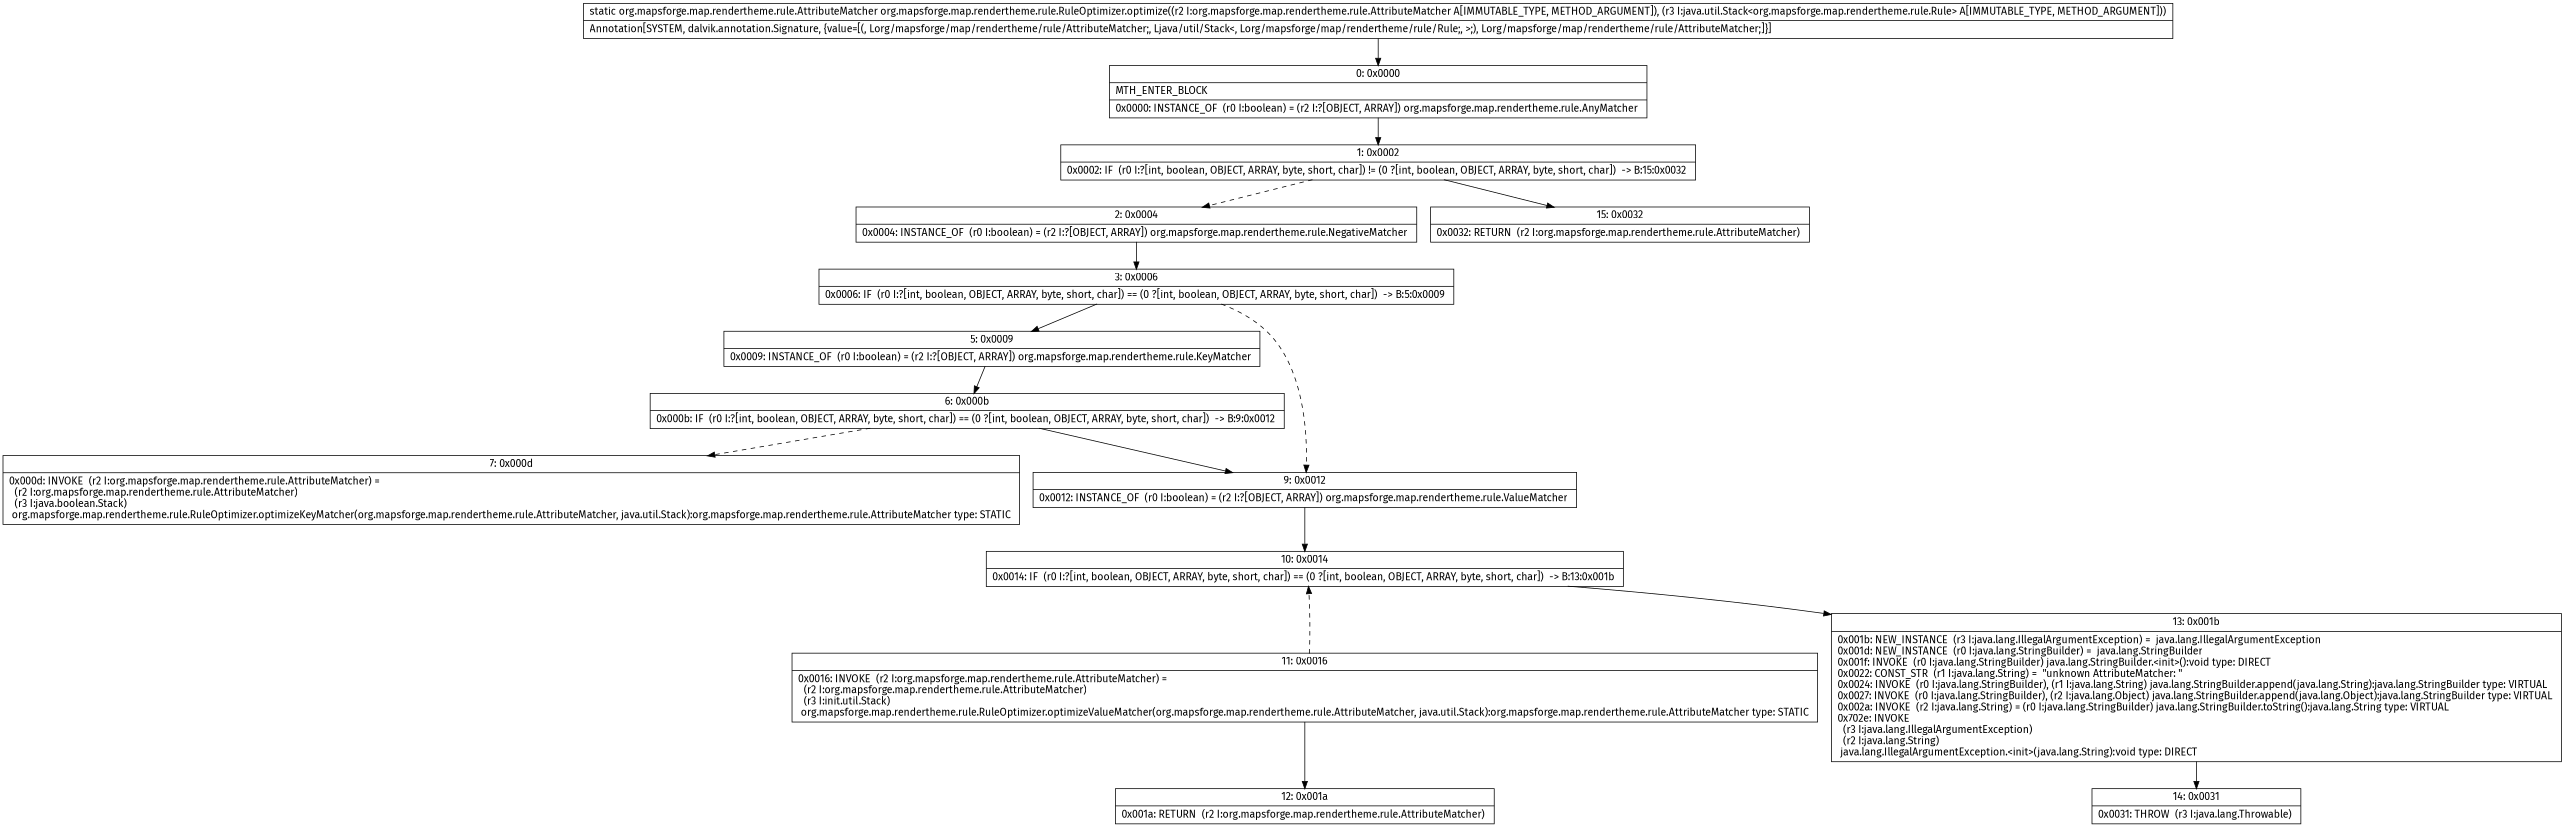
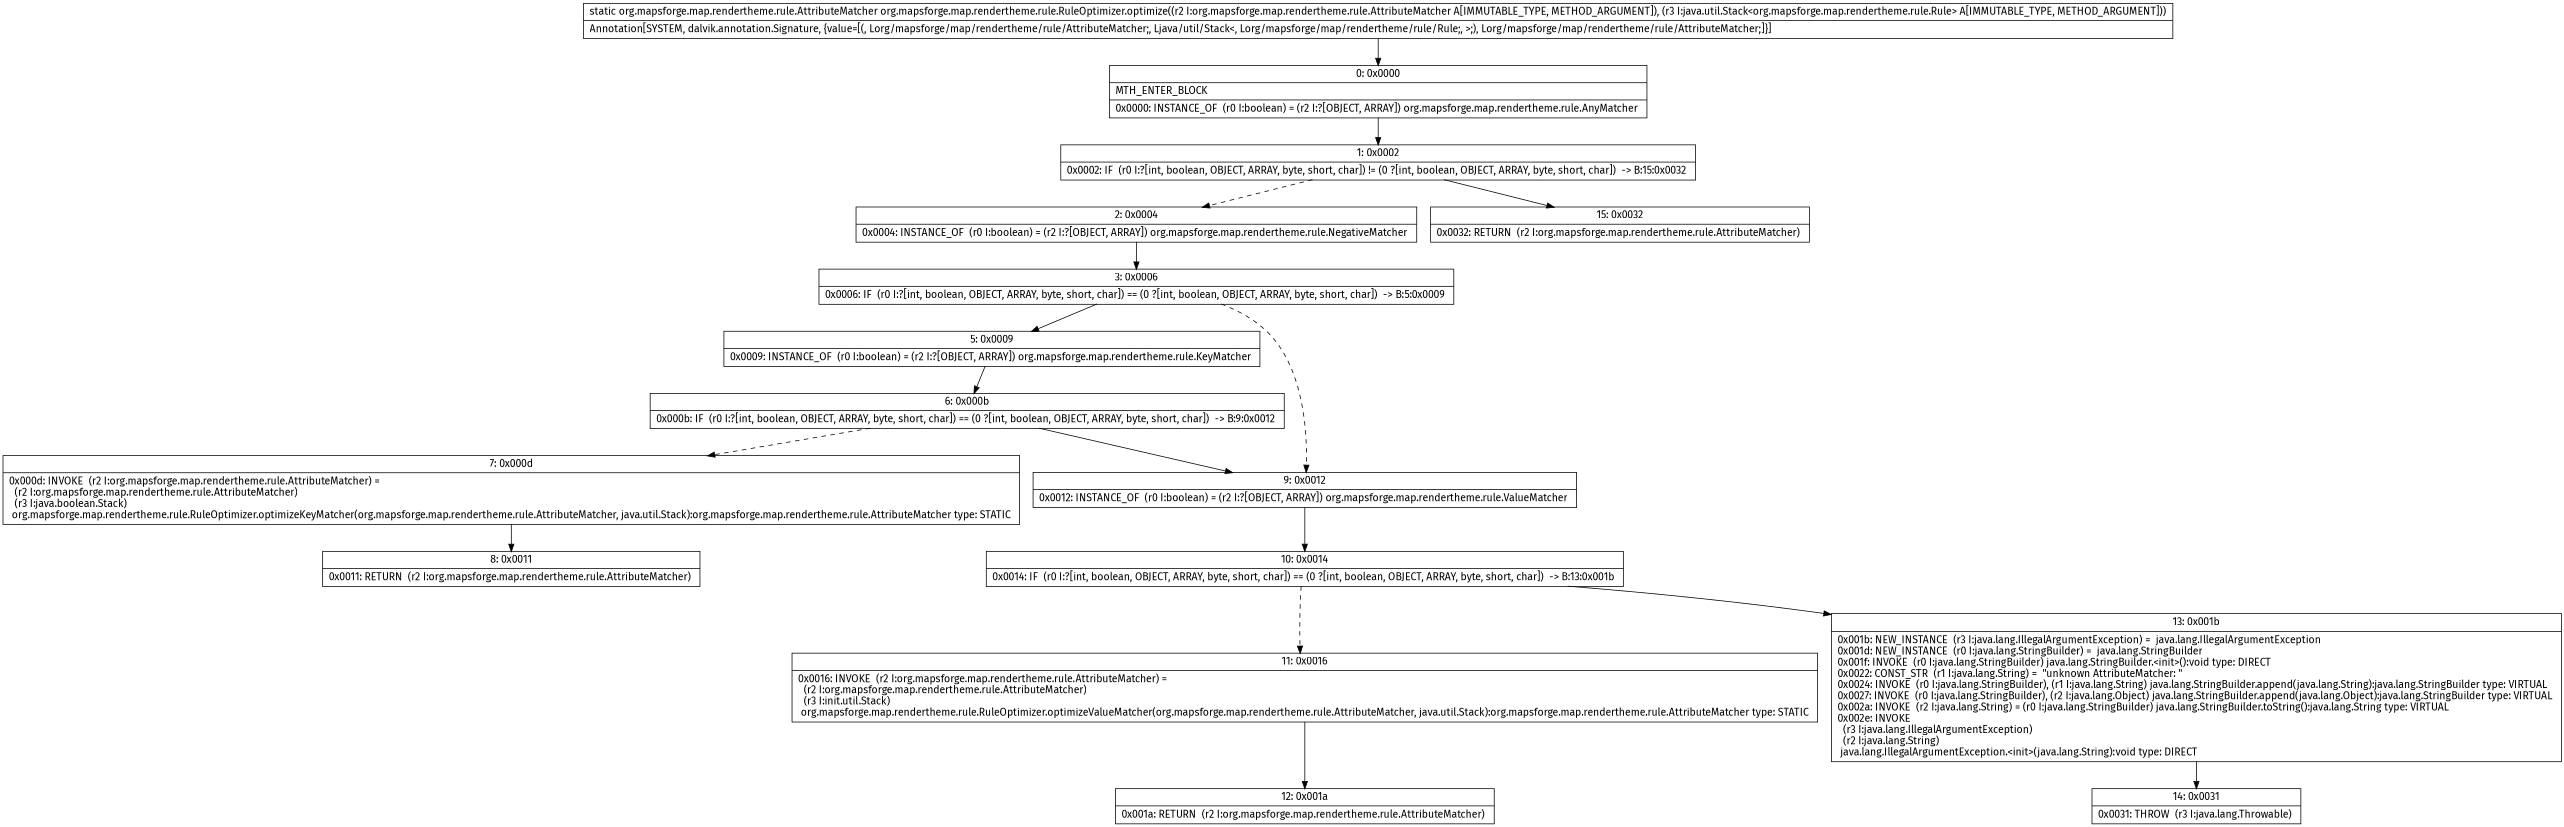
none -> (511, 569)
(1310, 624) -> (1300, 616)
(1876, 719) -> (1877, 719)
